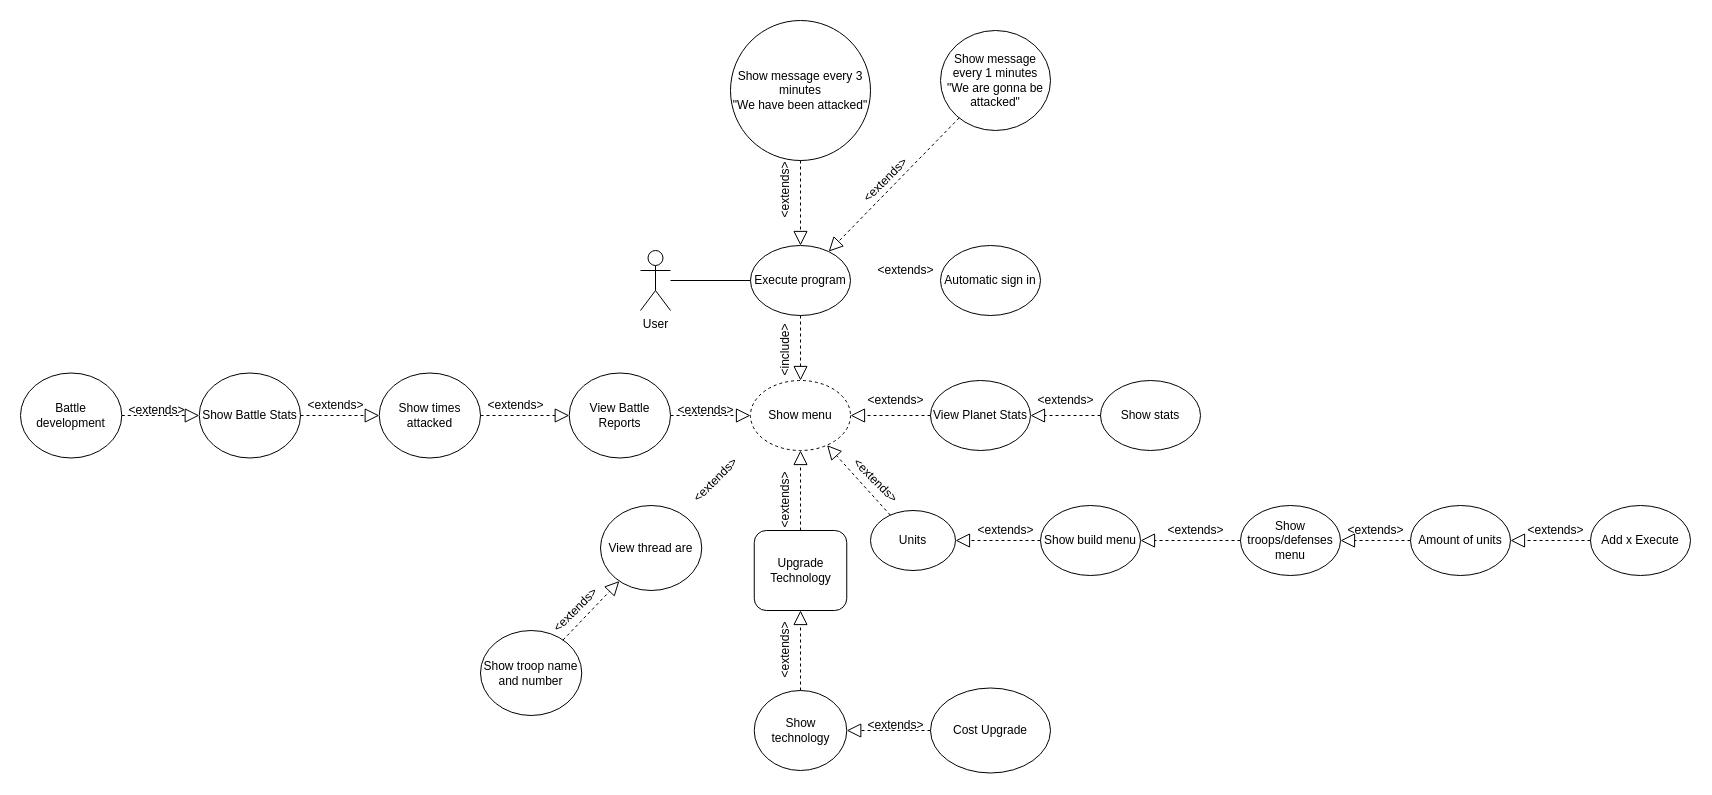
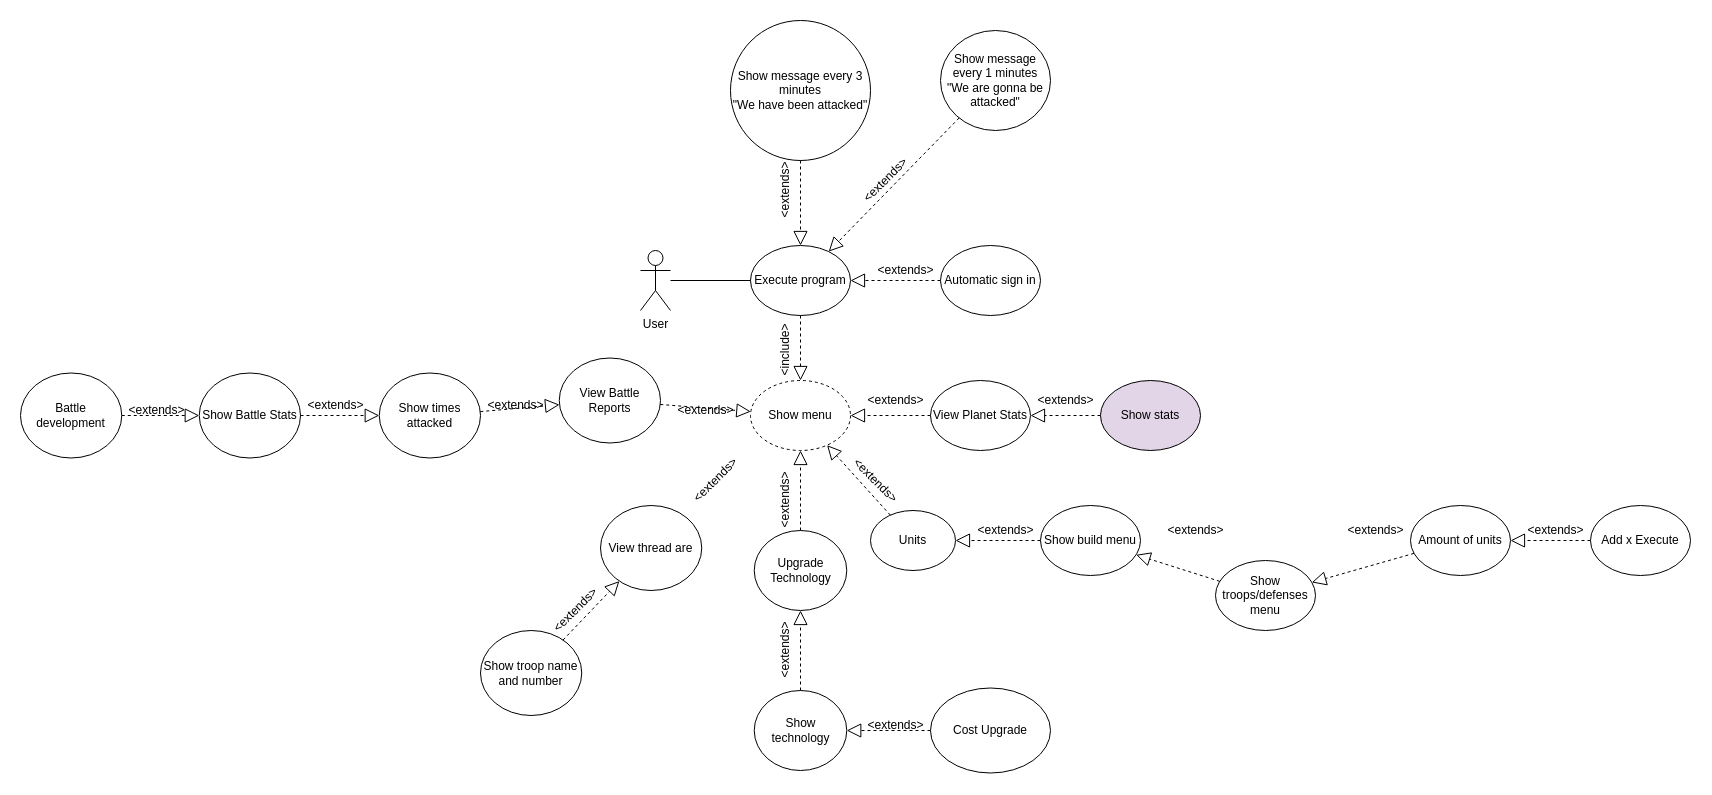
none -> (903, 281)
(620, 416) -> (610, 401)
(1151, 416) -> (1151, 416)
(1291, 541) -> (1266, 596)
(801, 571) -> (801, 571)
